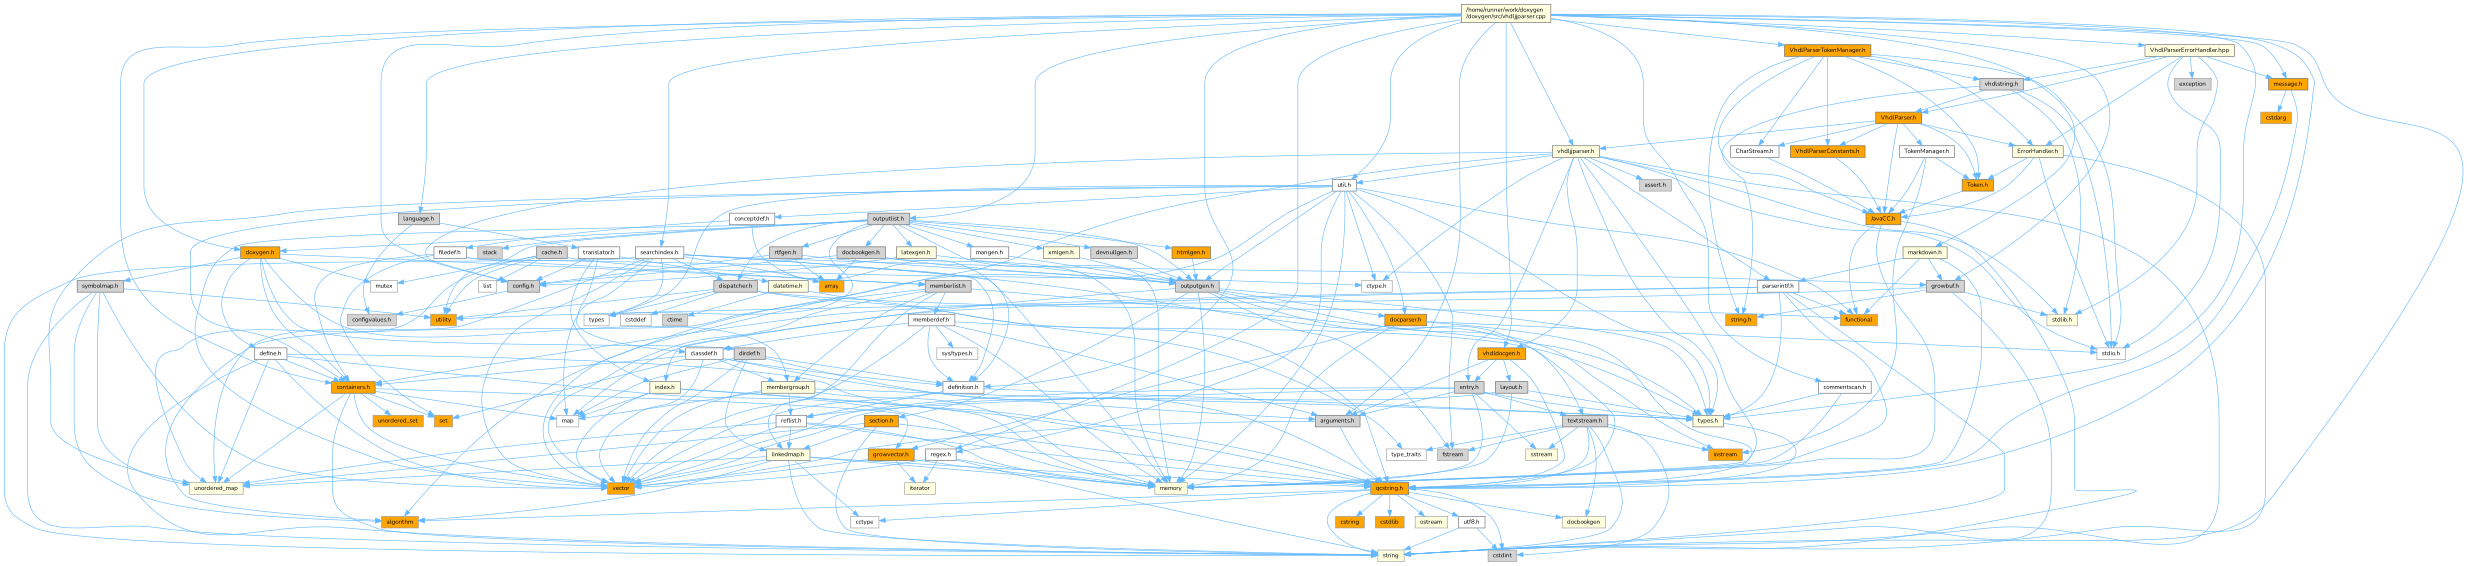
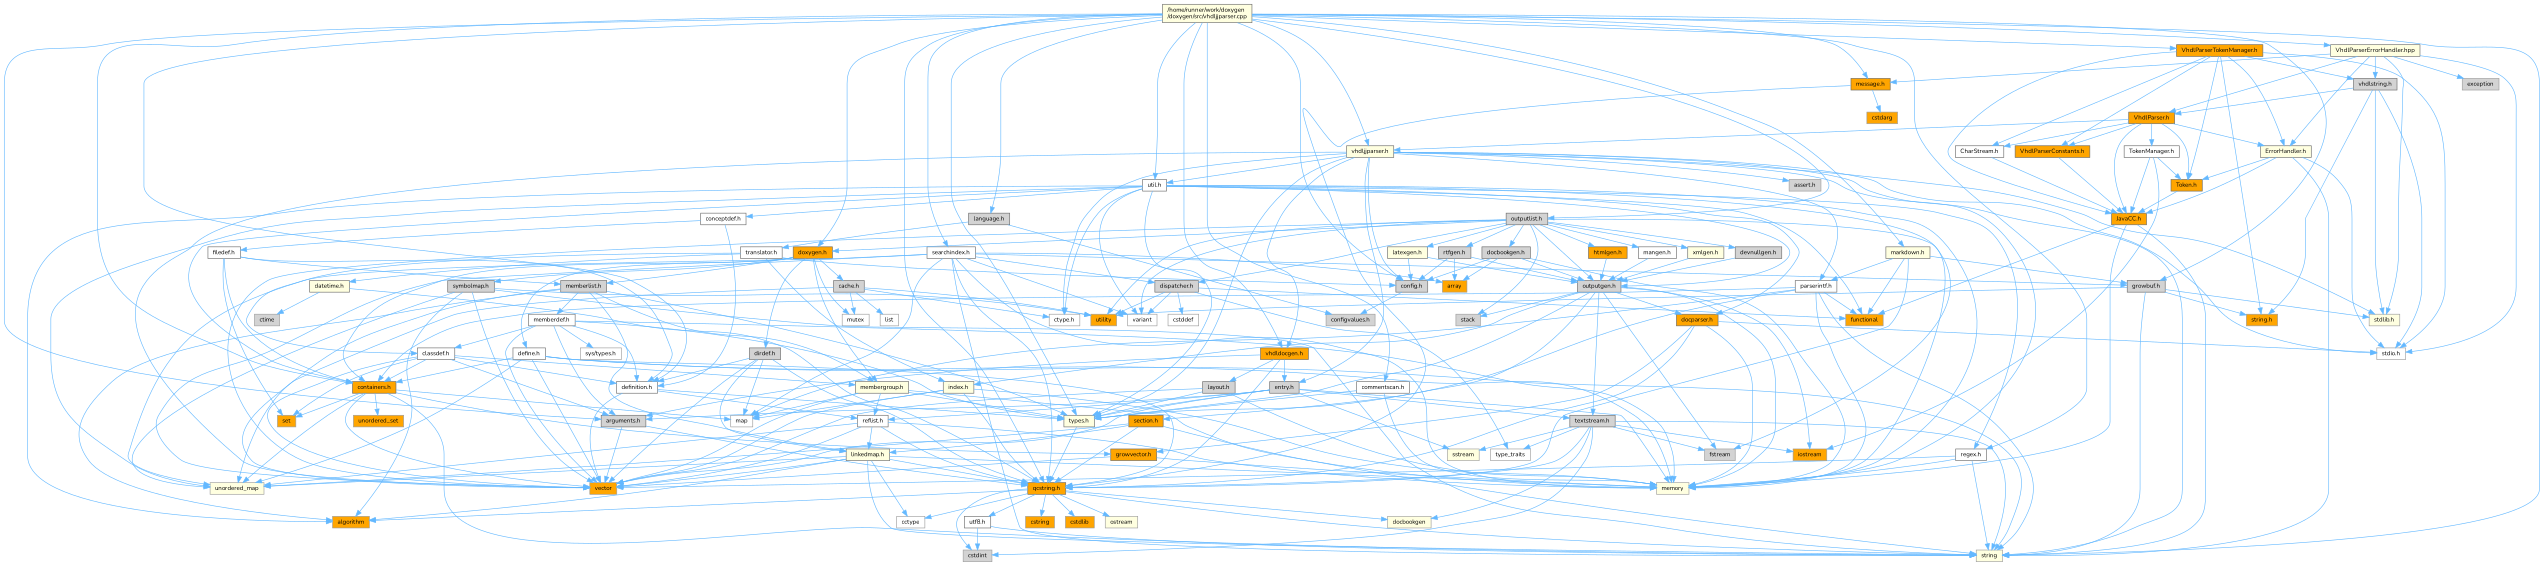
none -> (829, 267)
none -> (1519, 307)
(597, 320) -> (1142, 320)
(920, 488) -> none
